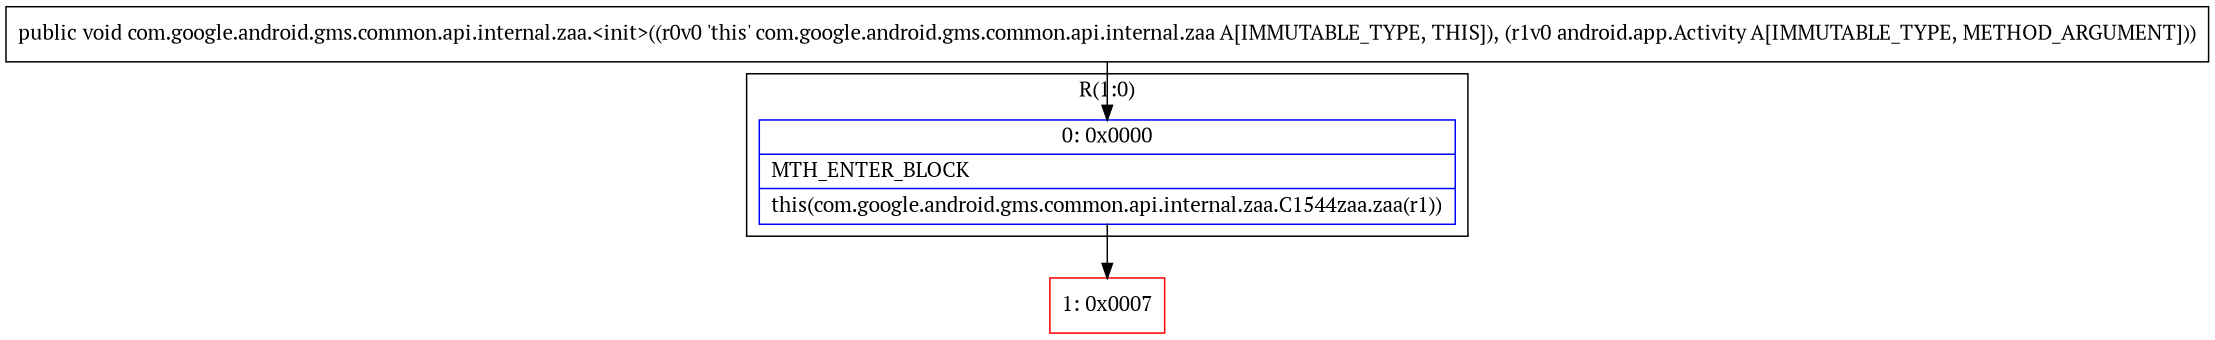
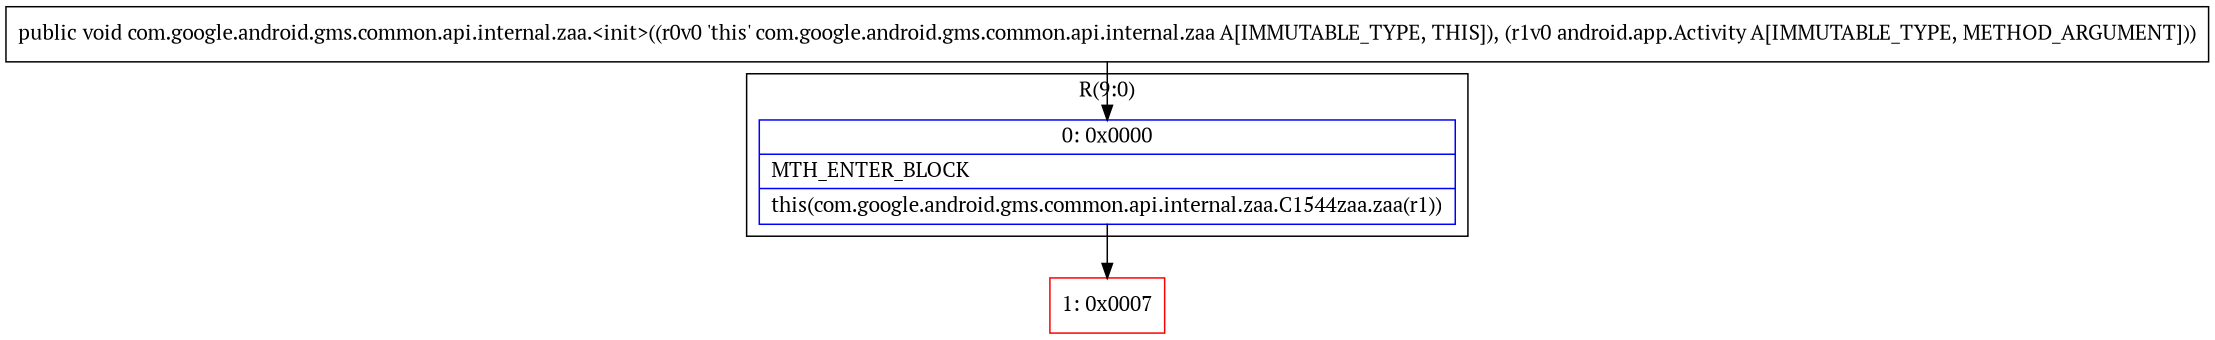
(1107, 91) -> (1107, 91)
